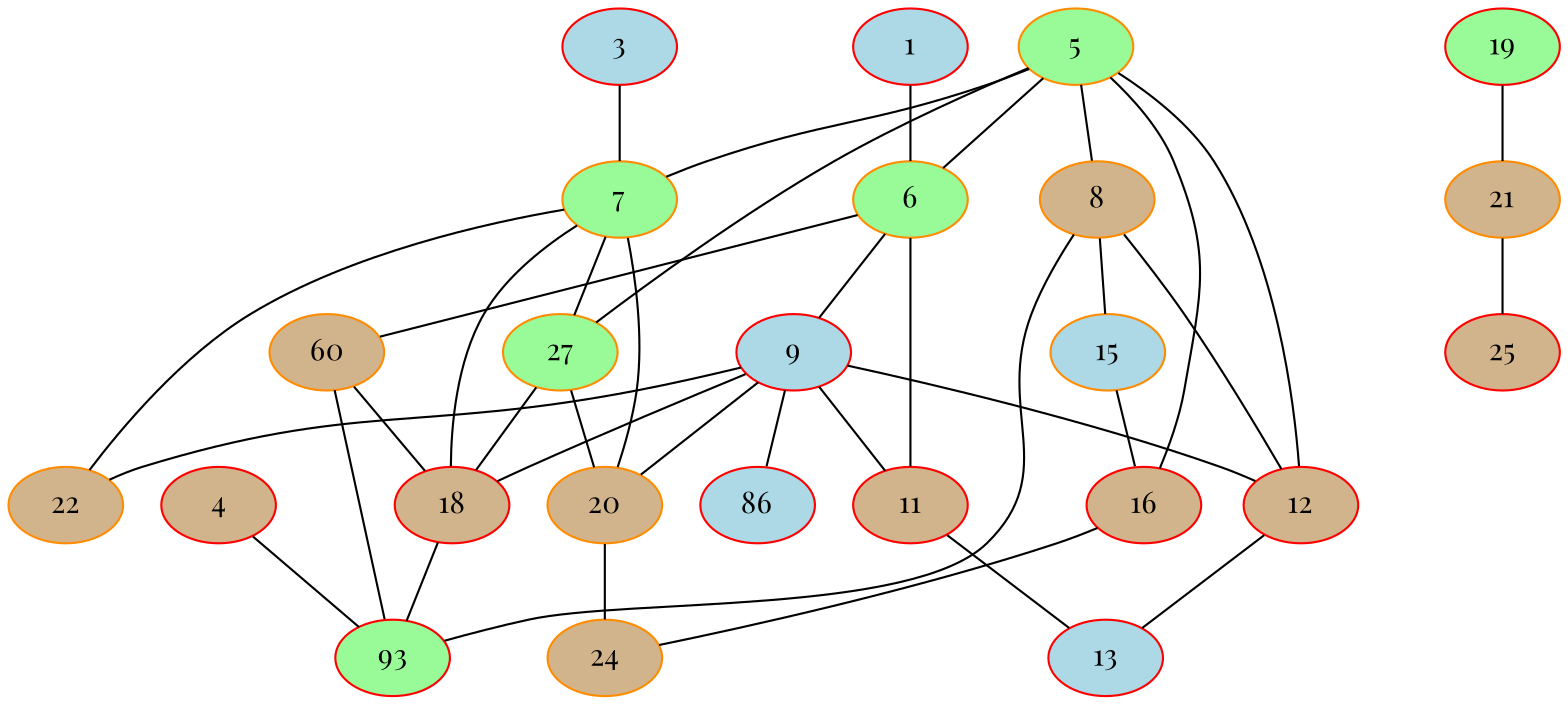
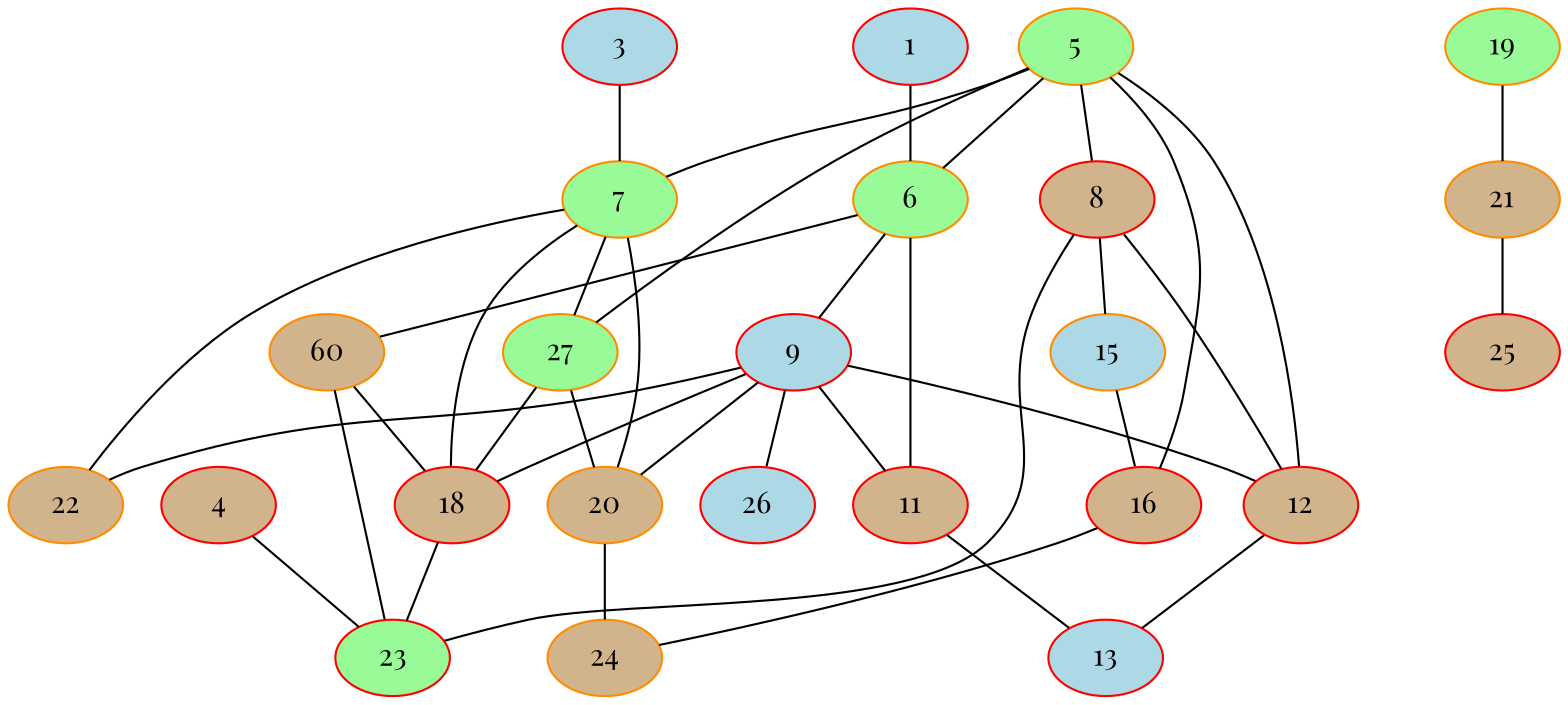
(1503, 47) -> (1503, 47)
(1097, 199) -> (1097, 199)
(758, 505) -> (758, 505)
(393, 658) -> (393, 658)
